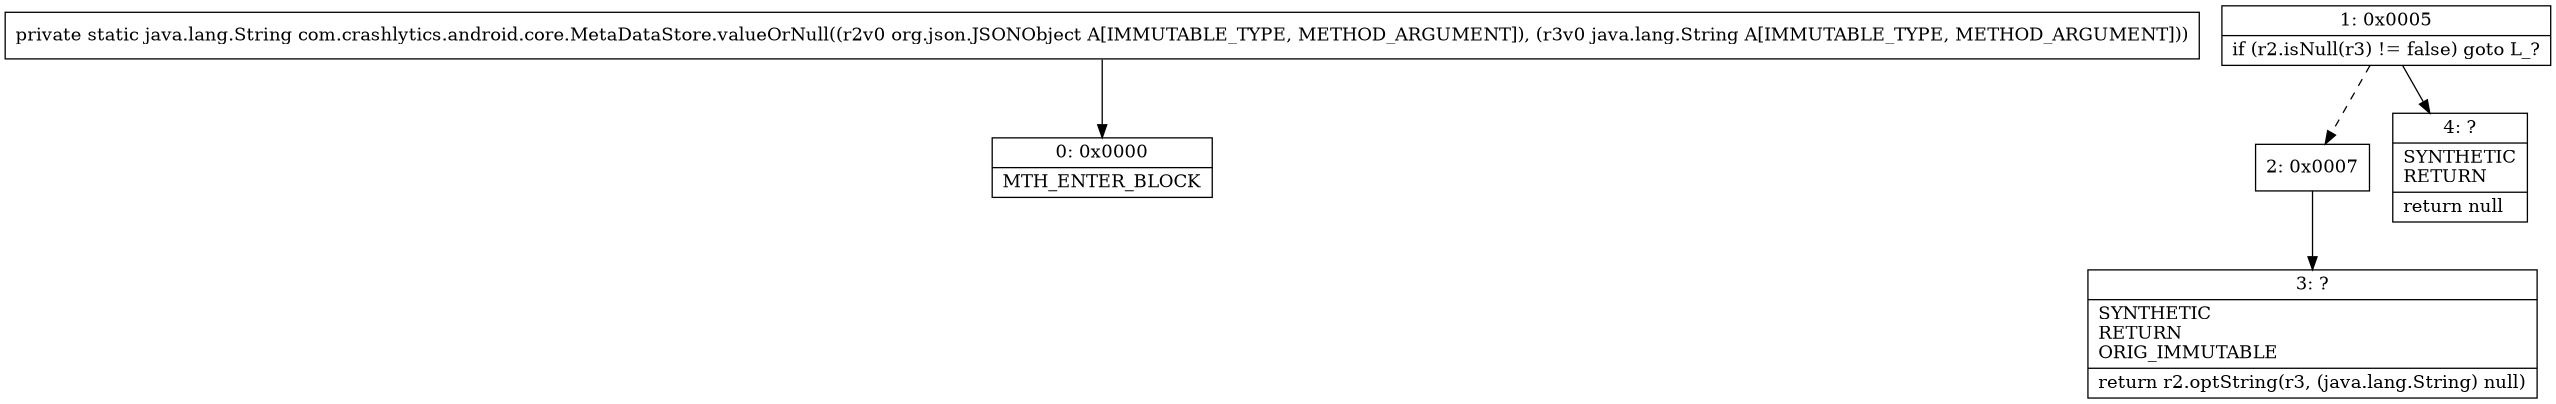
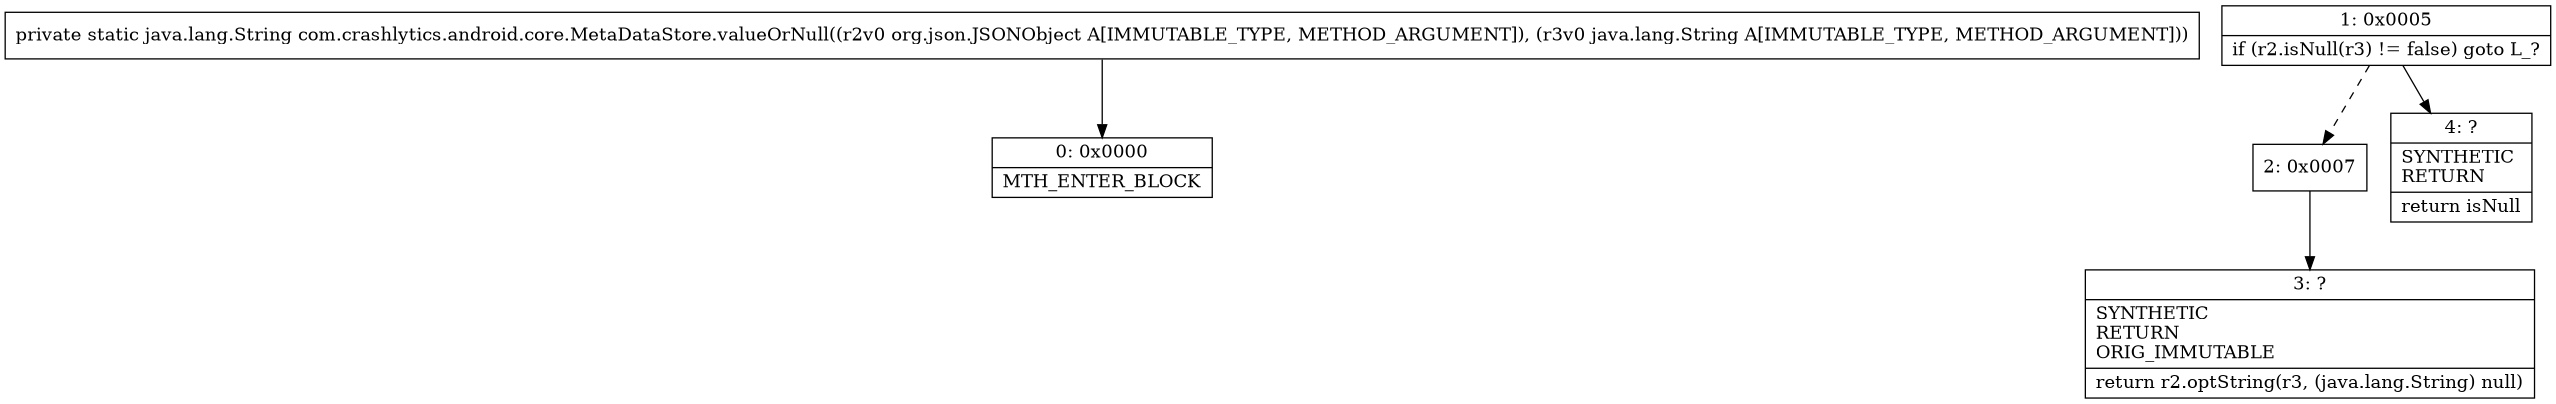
(2454, 206) -> (2461, 206)
